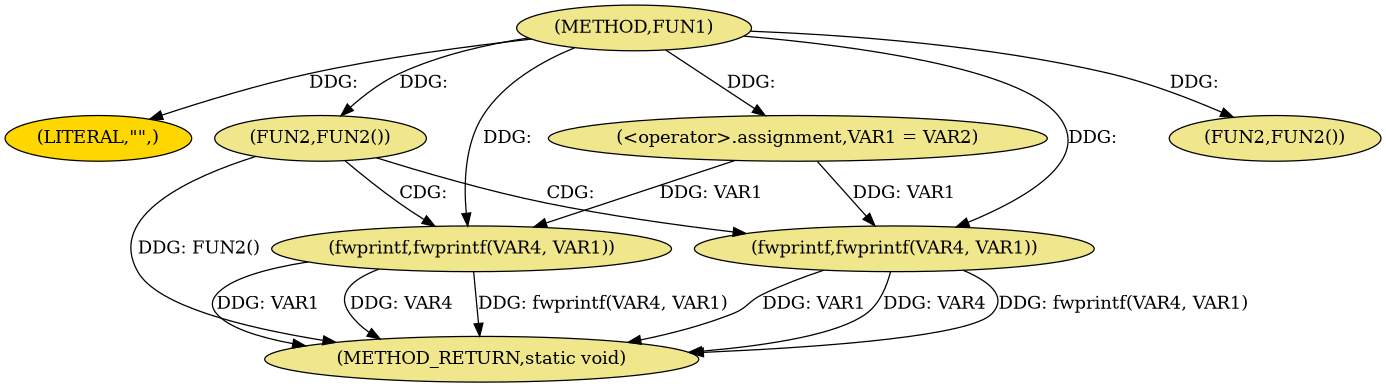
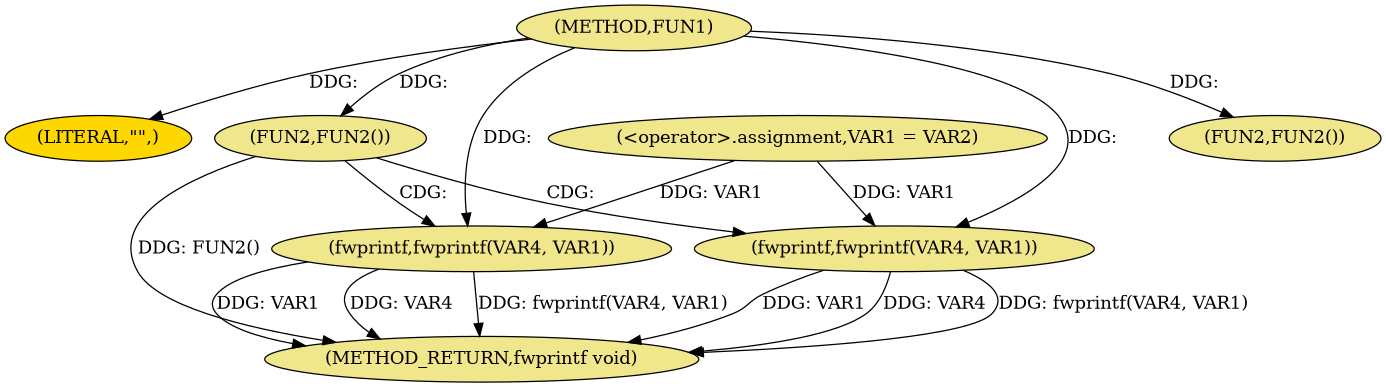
(710, 79) -> none
(482, 359) -> (482, 359)
